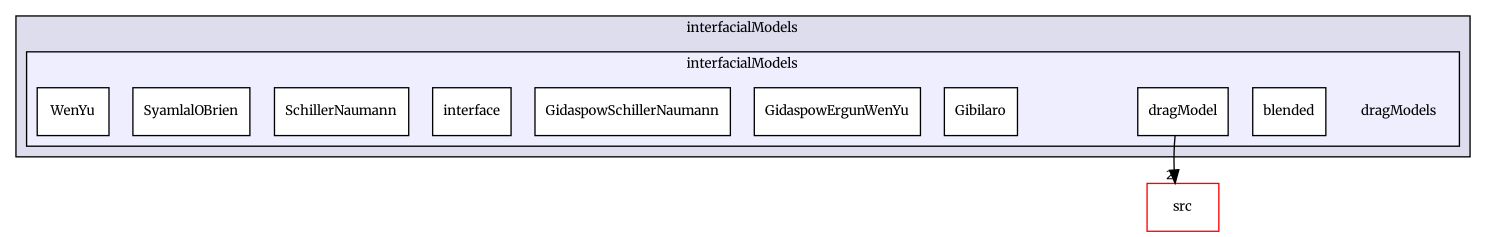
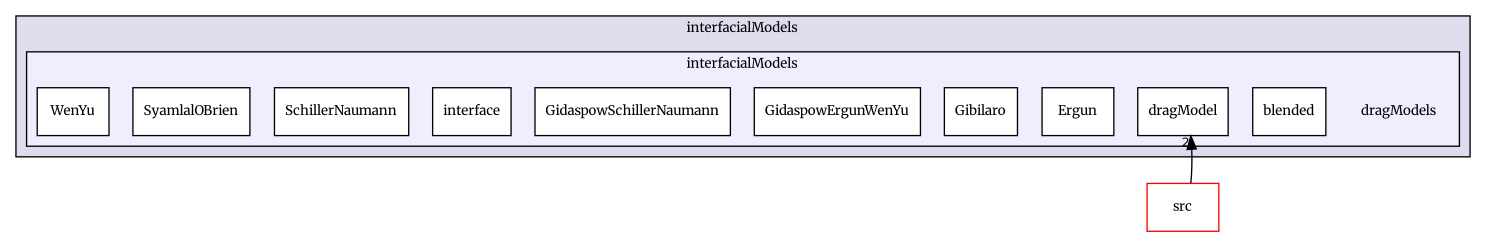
none -> (1078, 112)
(1174, 153) -> (1192, 166)
